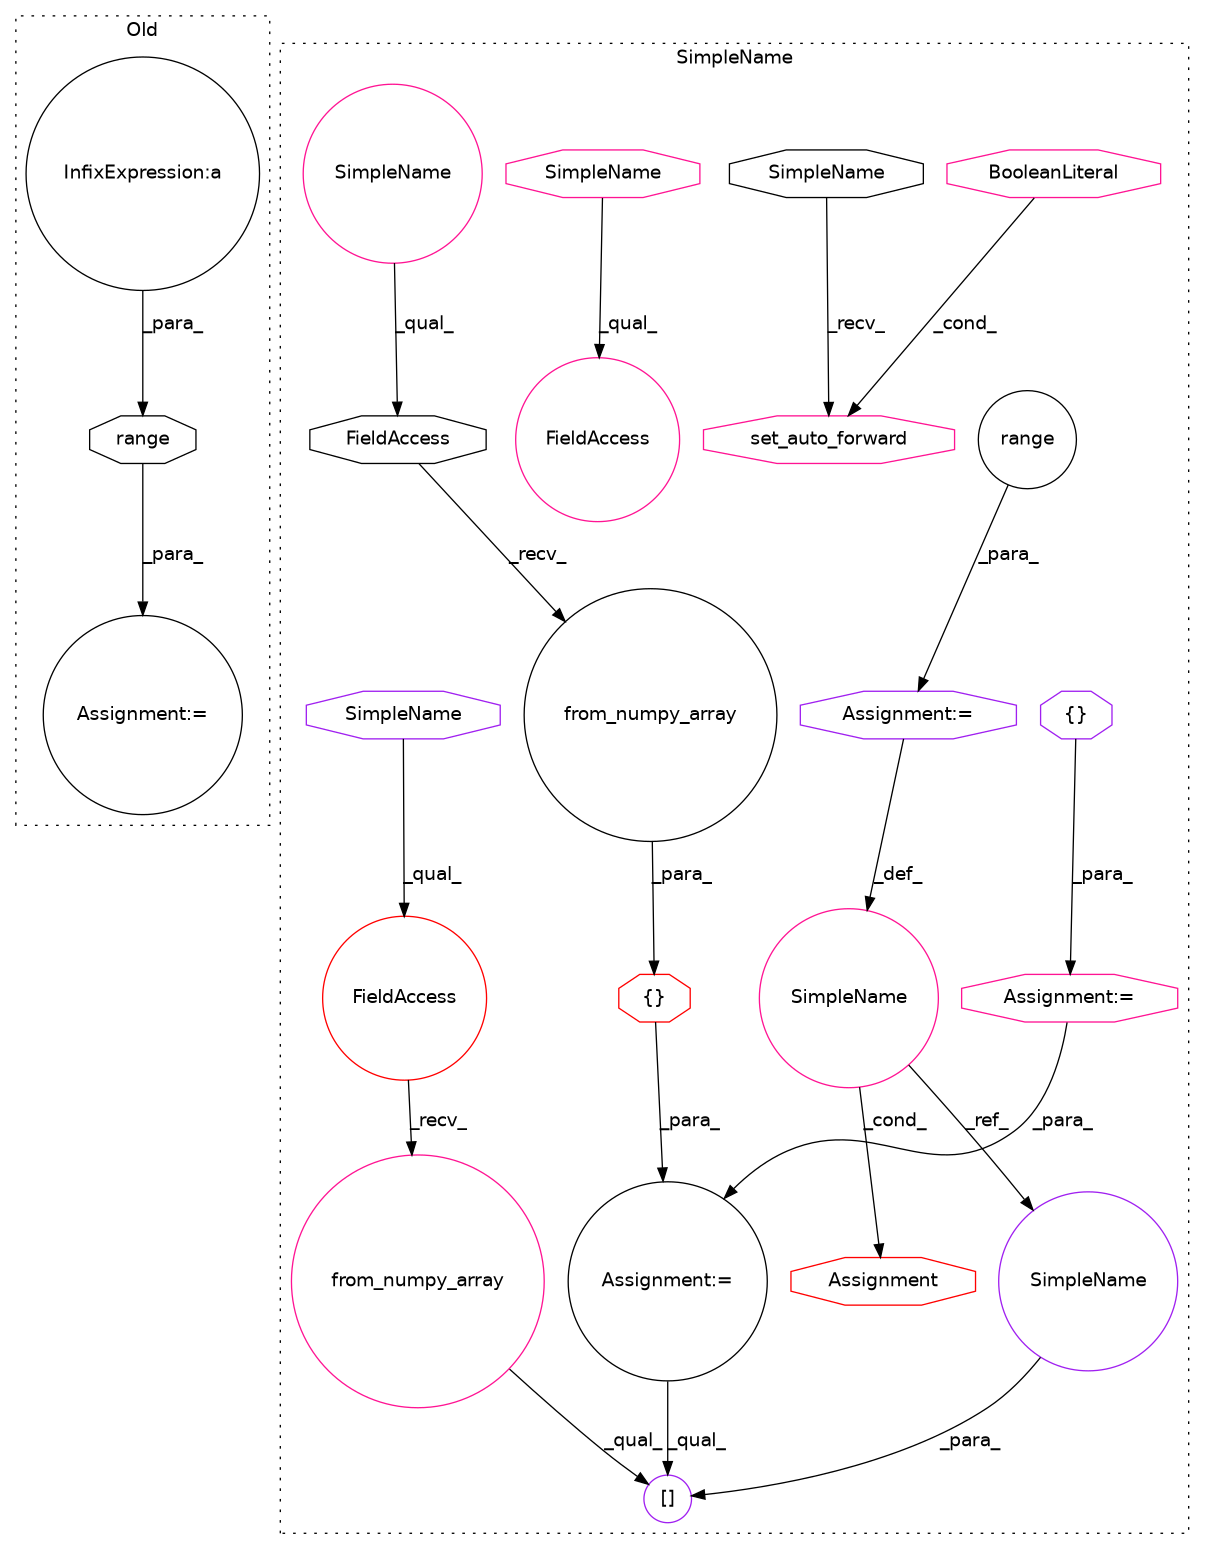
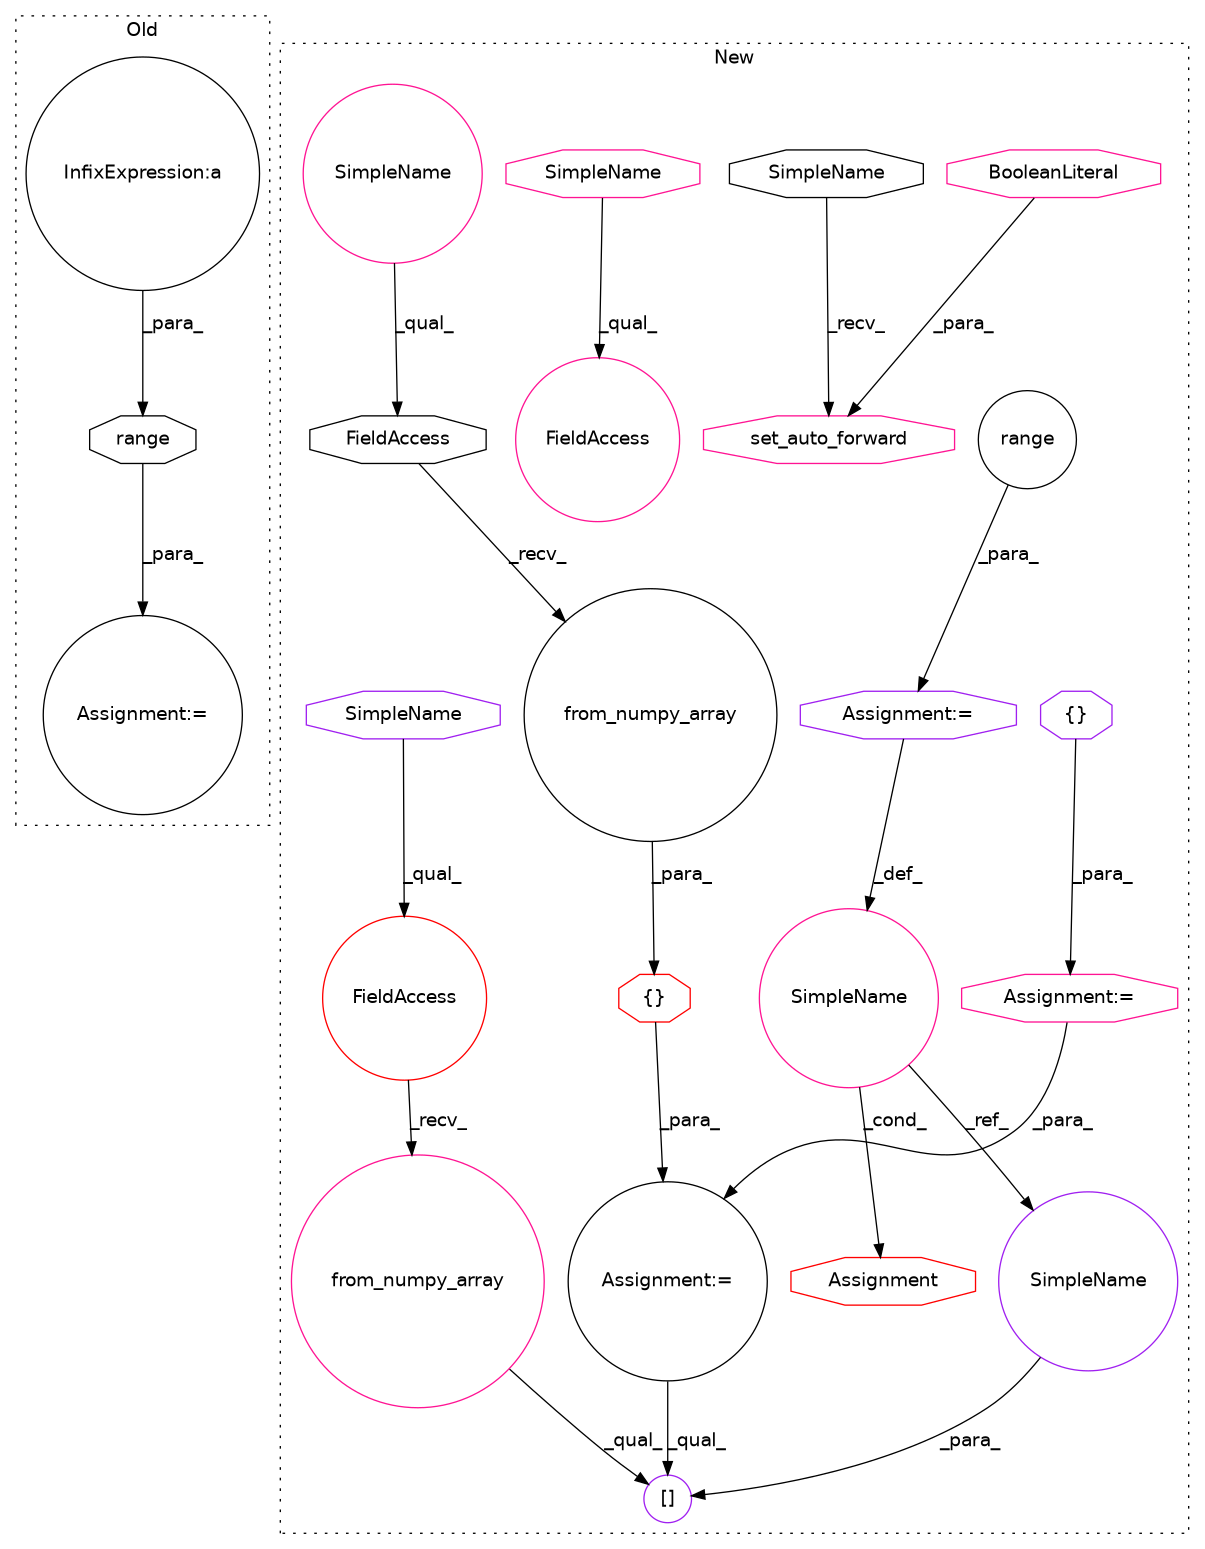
(734, 59) -> (734, 59)
(965, 324) -> (964, 324)
